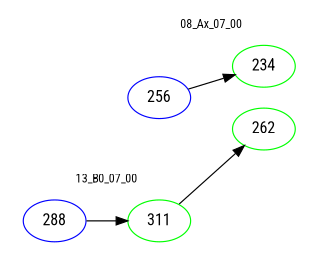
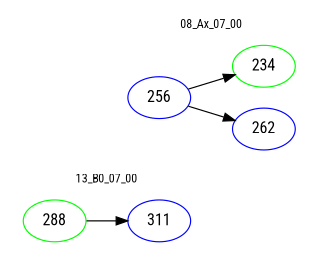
(264, 129) -> (264, 129)
(207, 179) -> (206, 112)
(55, 221) -> (55, 221)
(159, 221) -> (159, 221)
